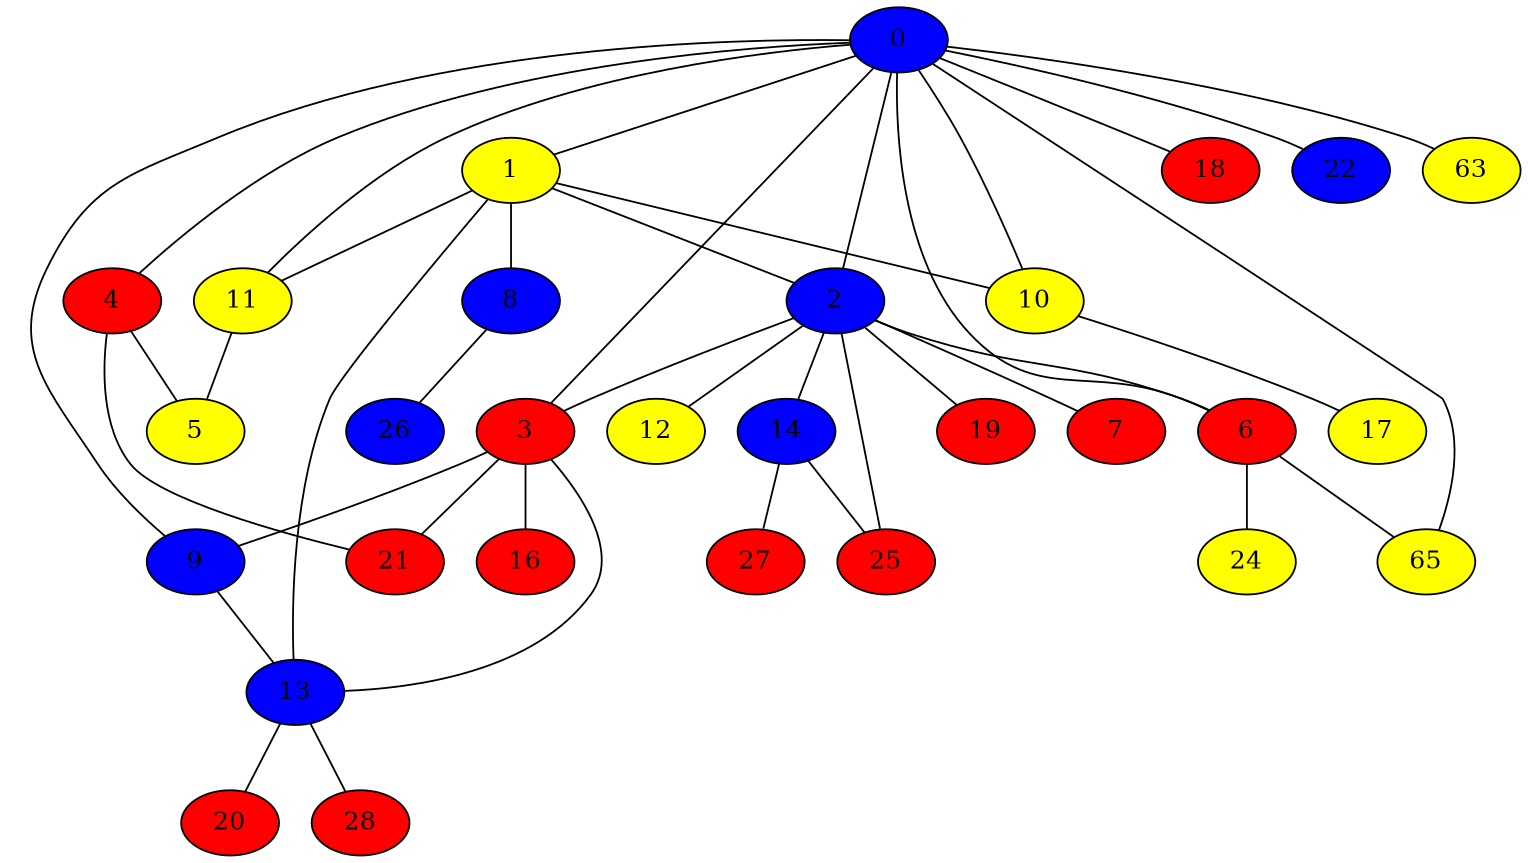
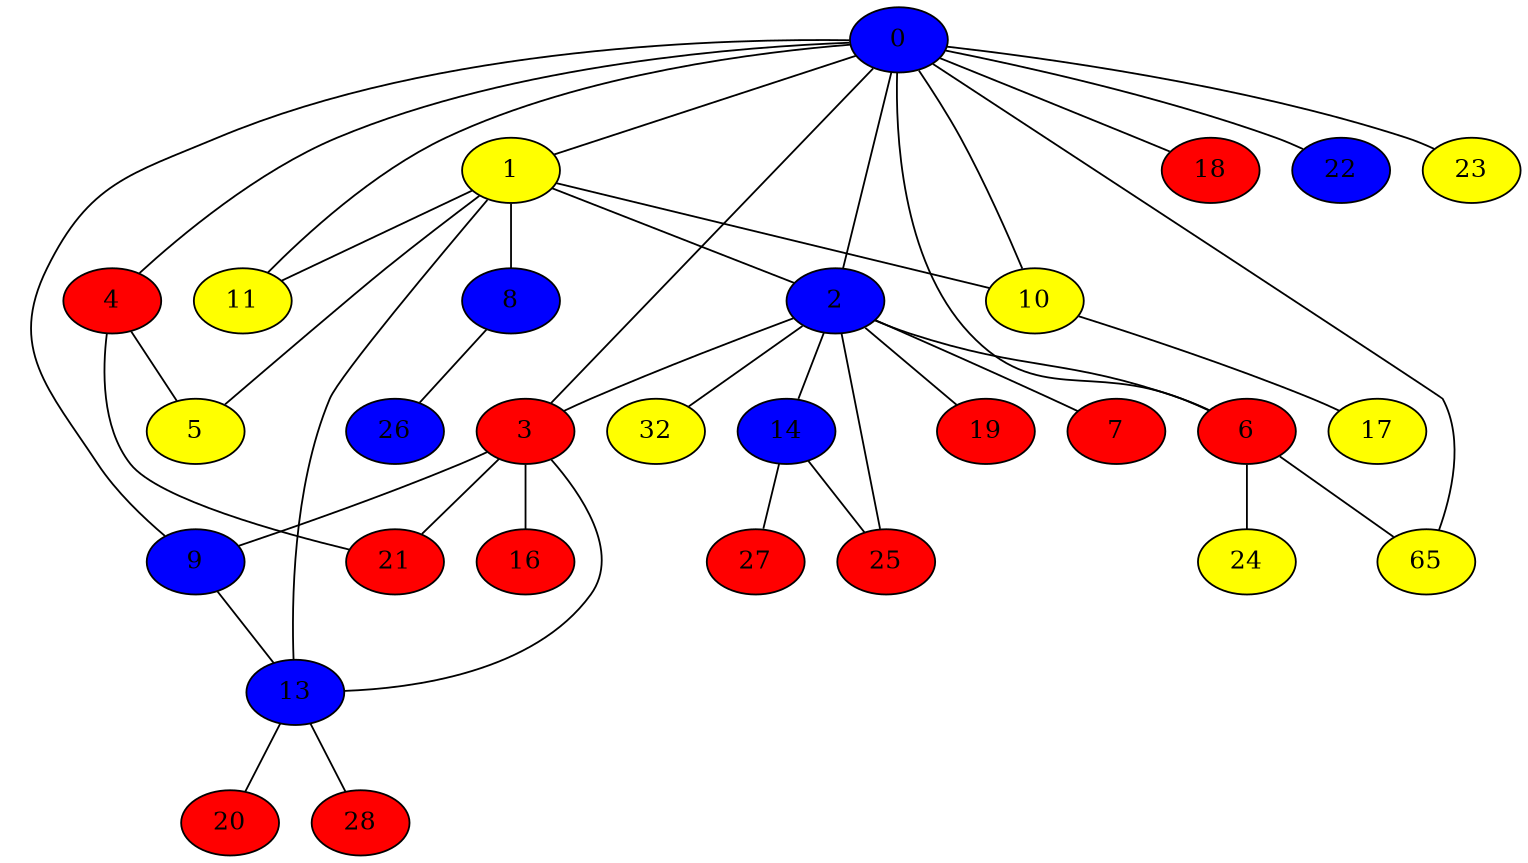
(1472, 170) -> (1472, 170)
(219, 366) -> (350, 298)
(656, 431) -> (656, 431)
